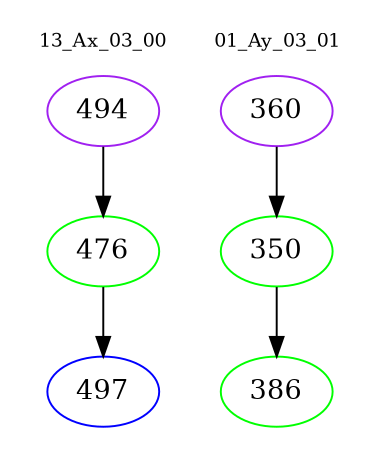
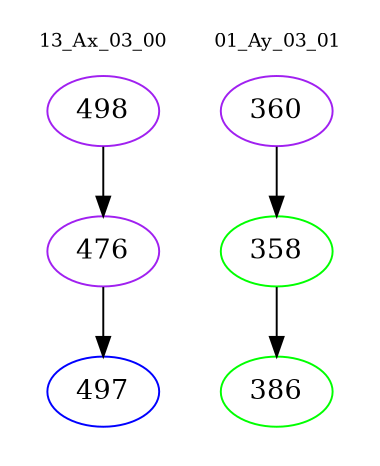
(103, 111) -> (103, 111)
(103, 251) -> (103, 251)
(277, 251) -> (277, 251)
